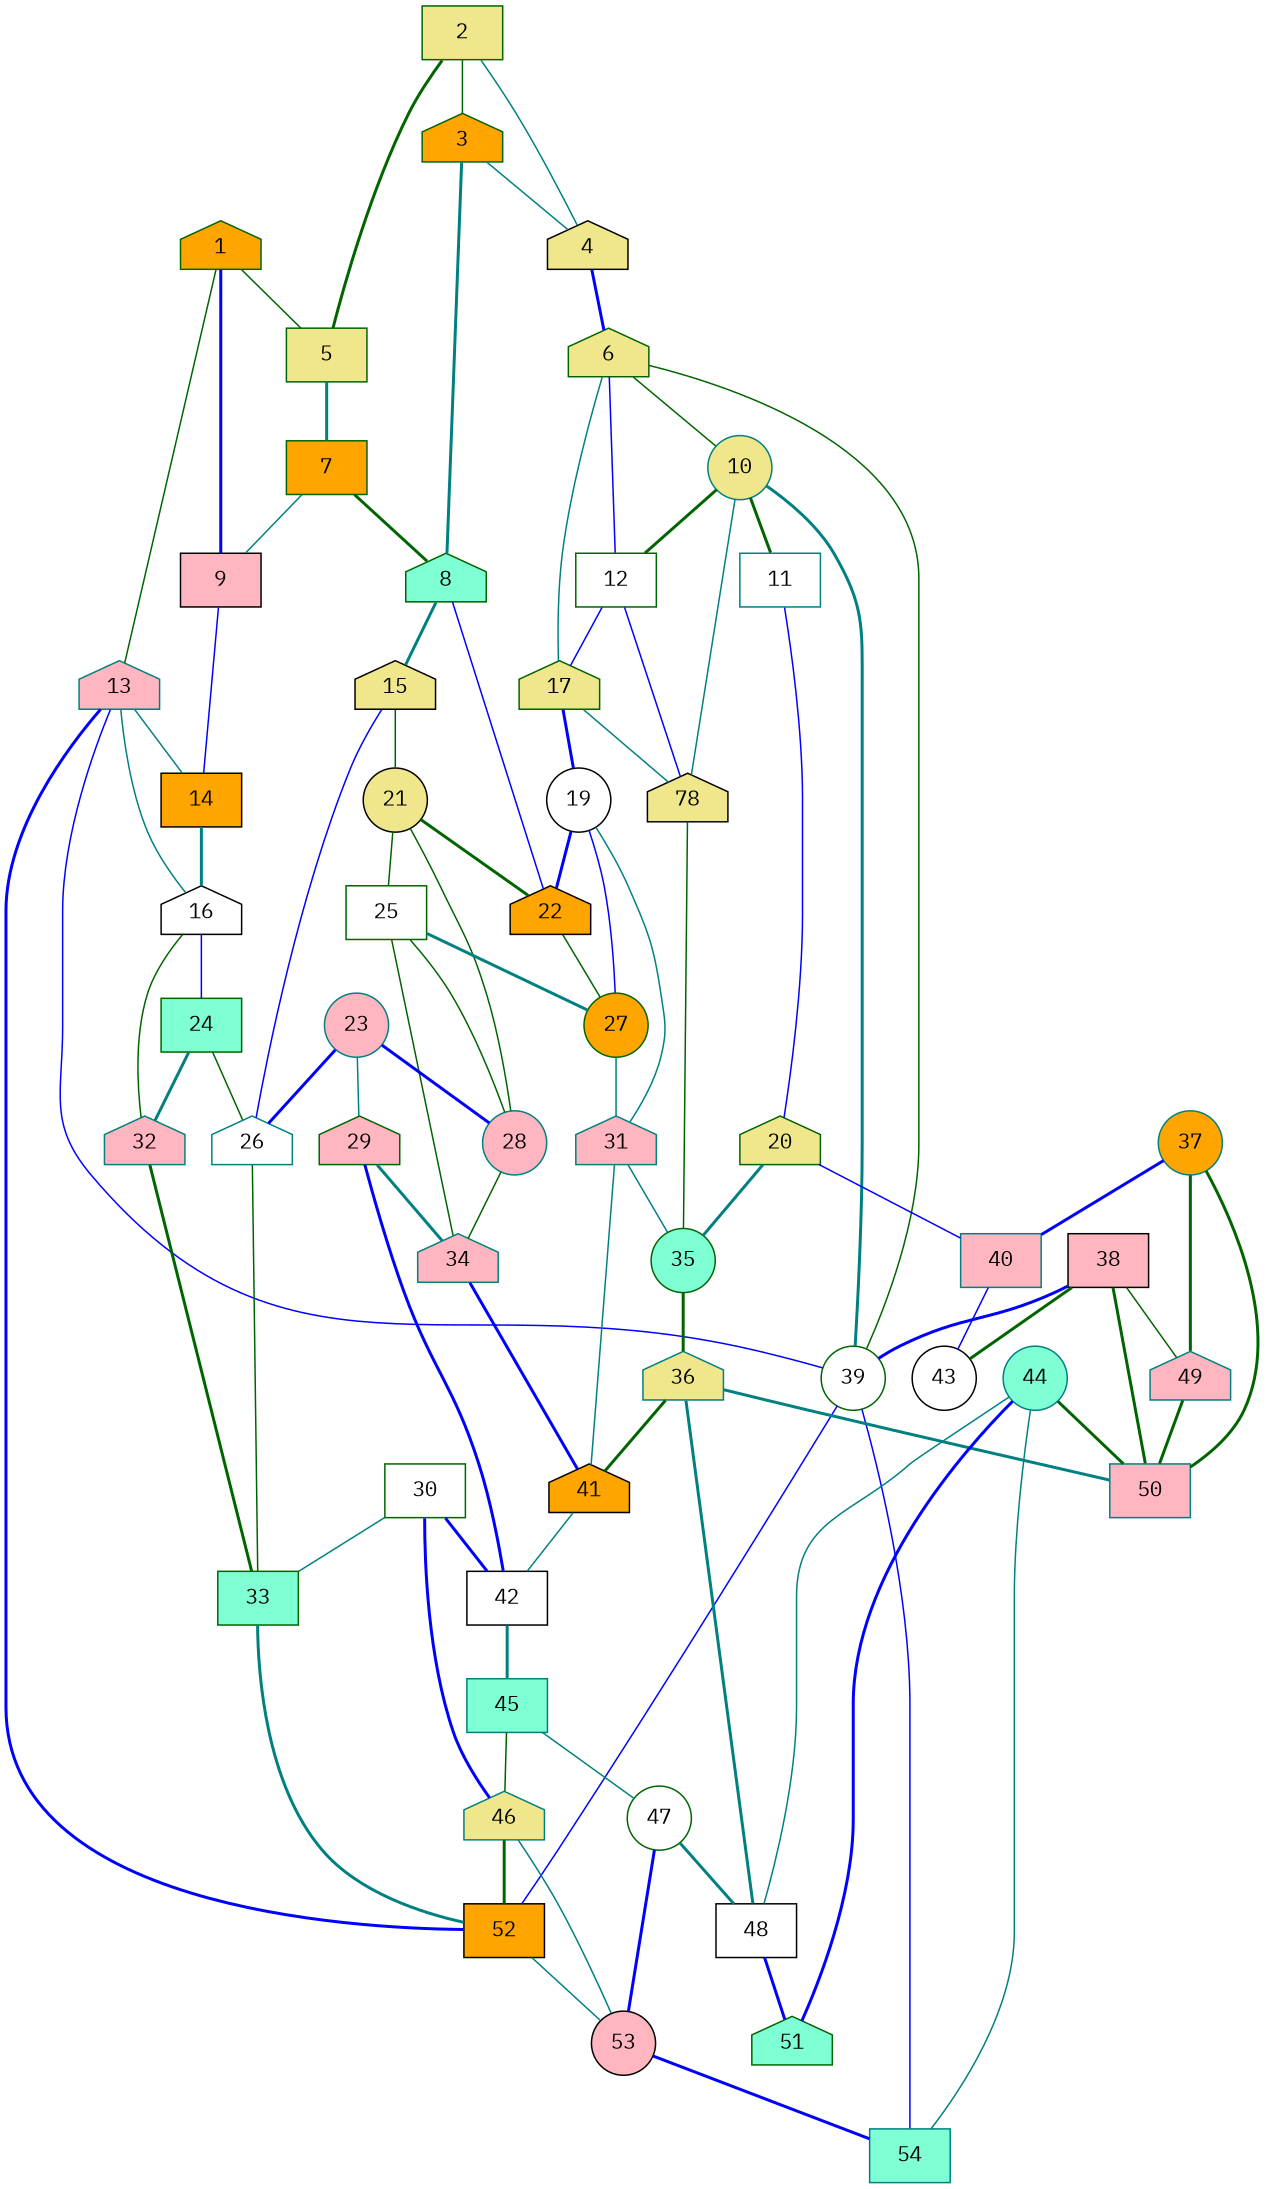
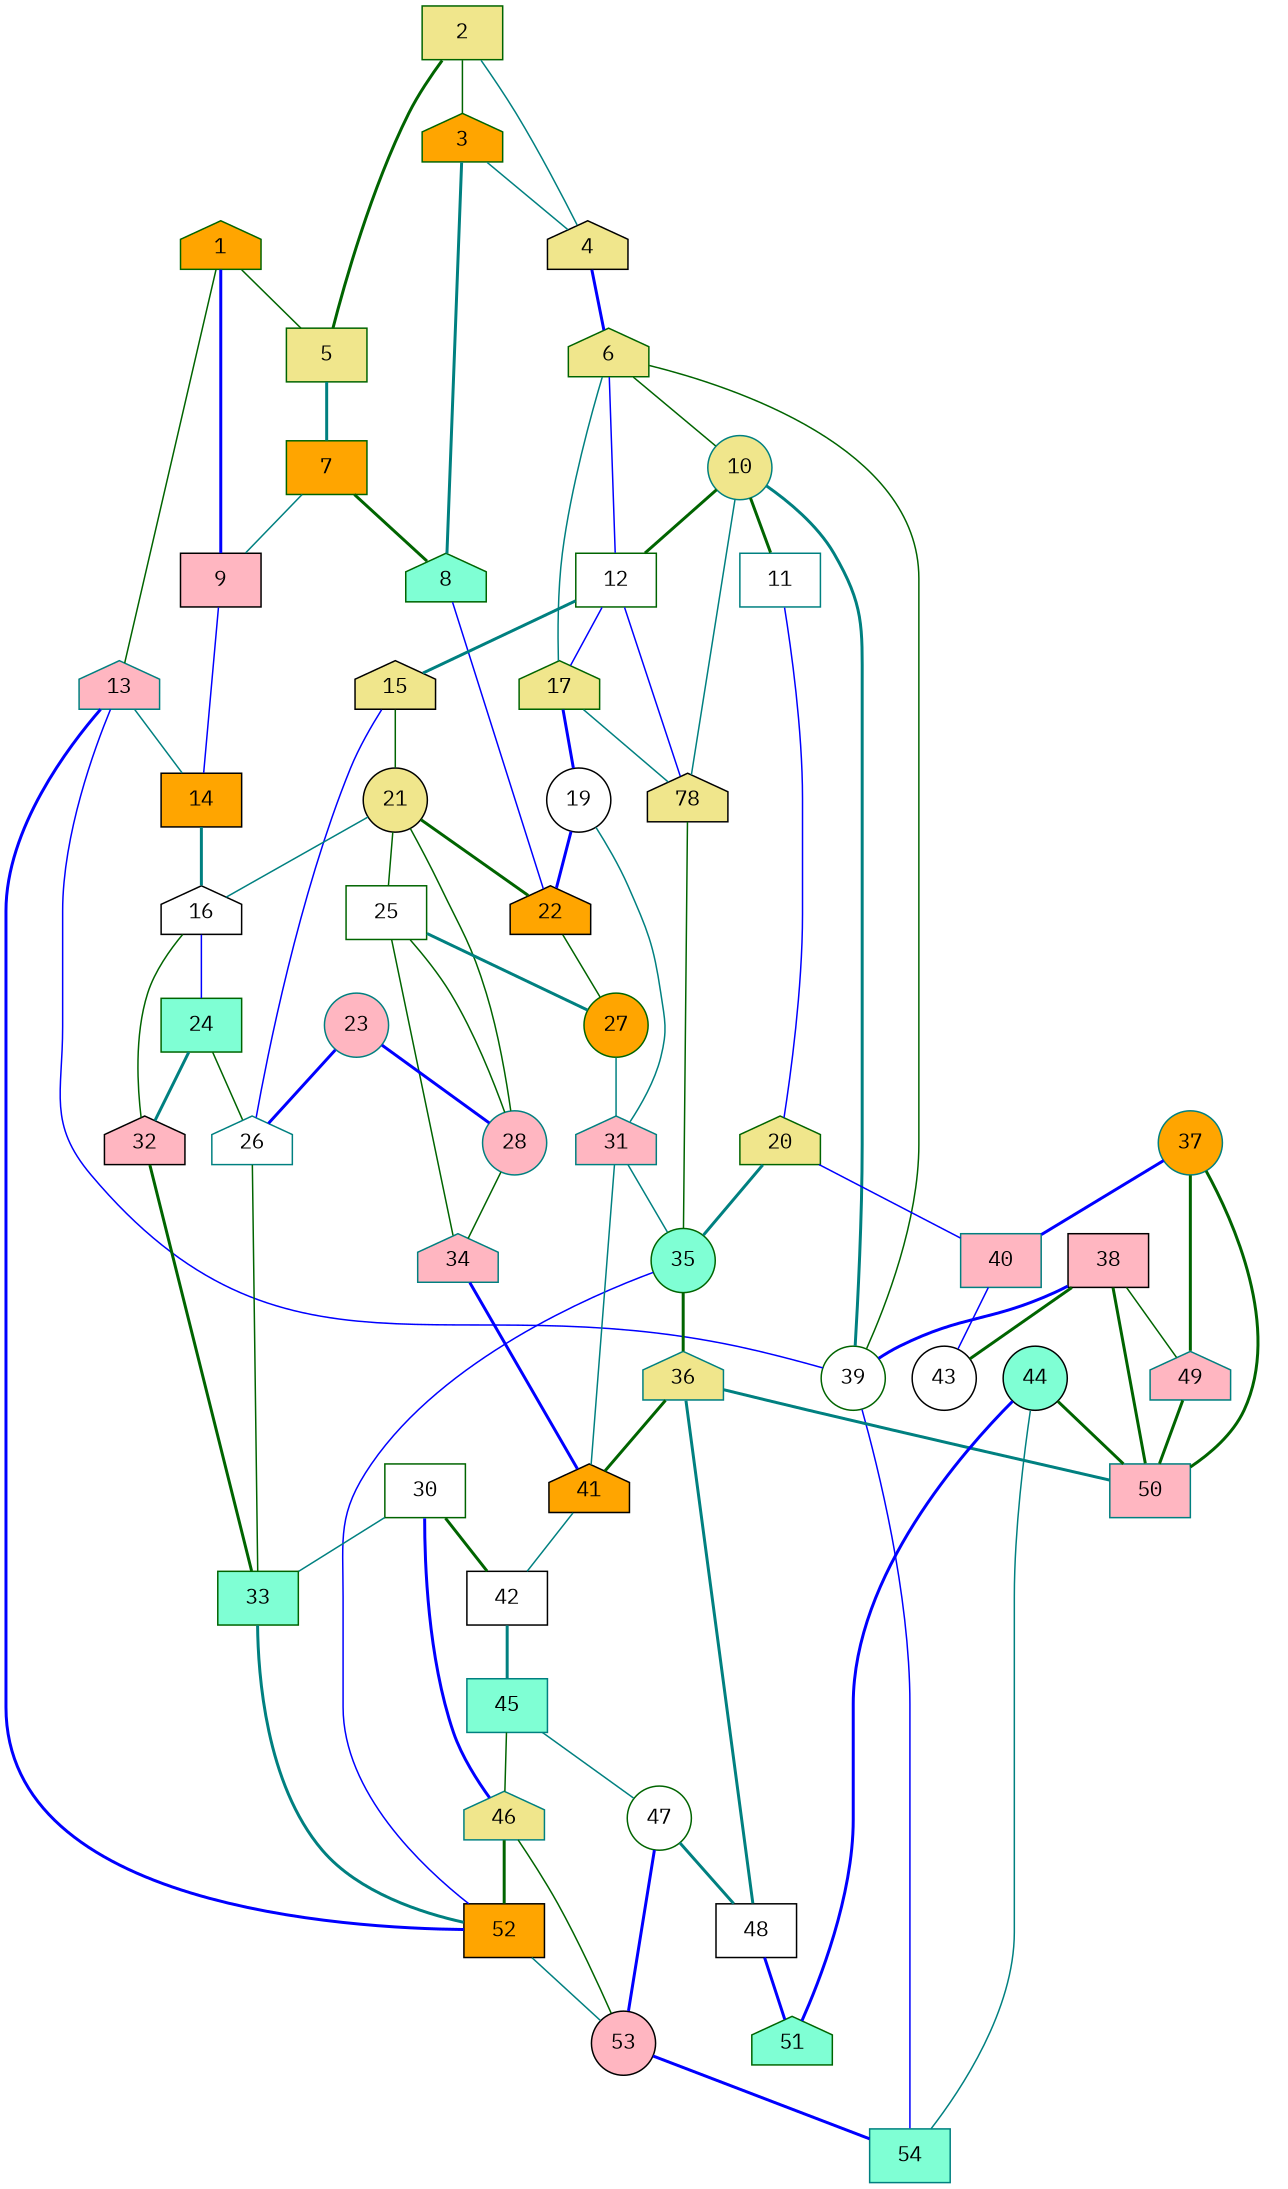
(421, 634) -> (499, 637)
(139, 807) -> (297, 857)
(608, 911) -> none
(145, 1143) -> (145, 1143)
(359, 1143) -> none
(1035, 1378) -> (1035, 1378)
(466, 1545) -> (466, 1545)
(797, 1600) -> none
(682, 1656) -> (344, 1530)
(569, 1924) -> (569, 1924)
